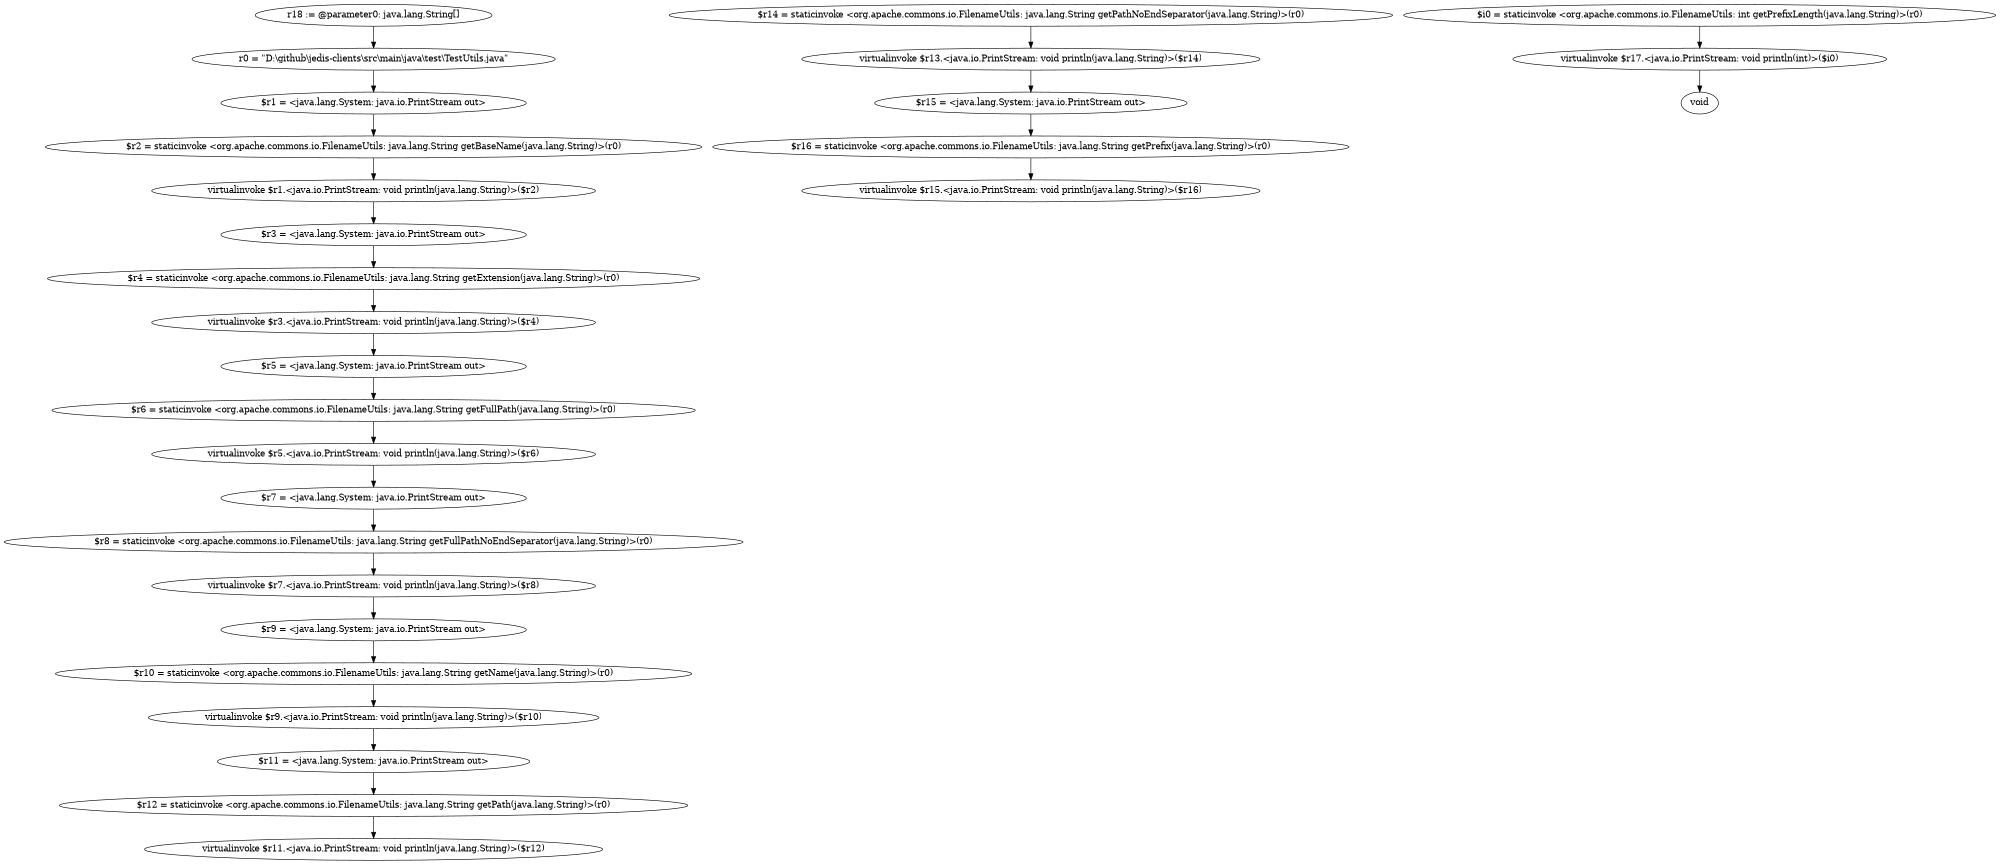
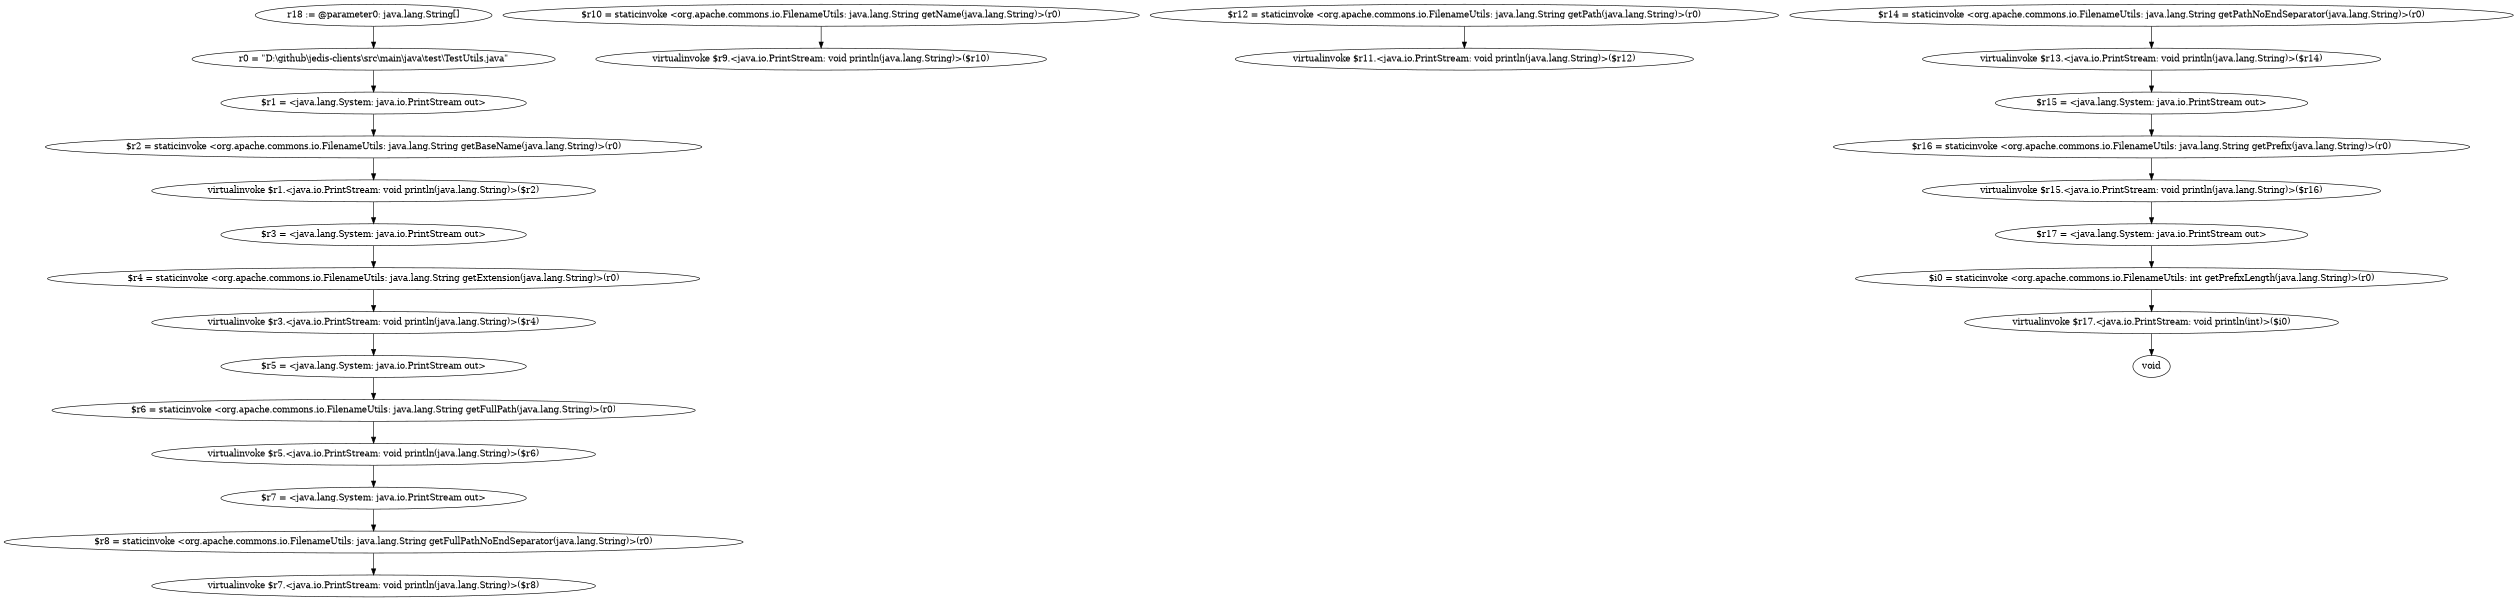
none -> (2152, 235)
(374, 630) -> none
(374, 762) -> none
